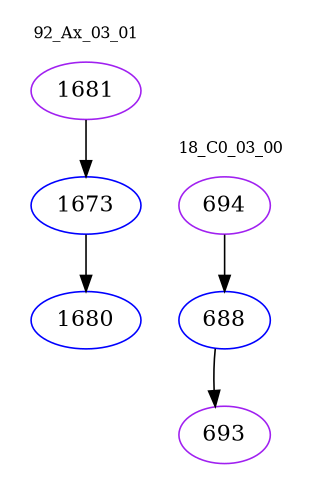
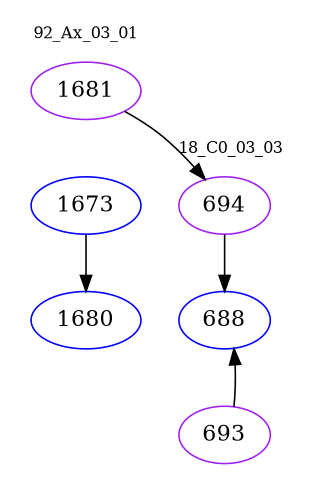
(86, 140) -> (176, 148)
(231, 149) -> (231, 149)
(214, 370) -> (235, 386)
